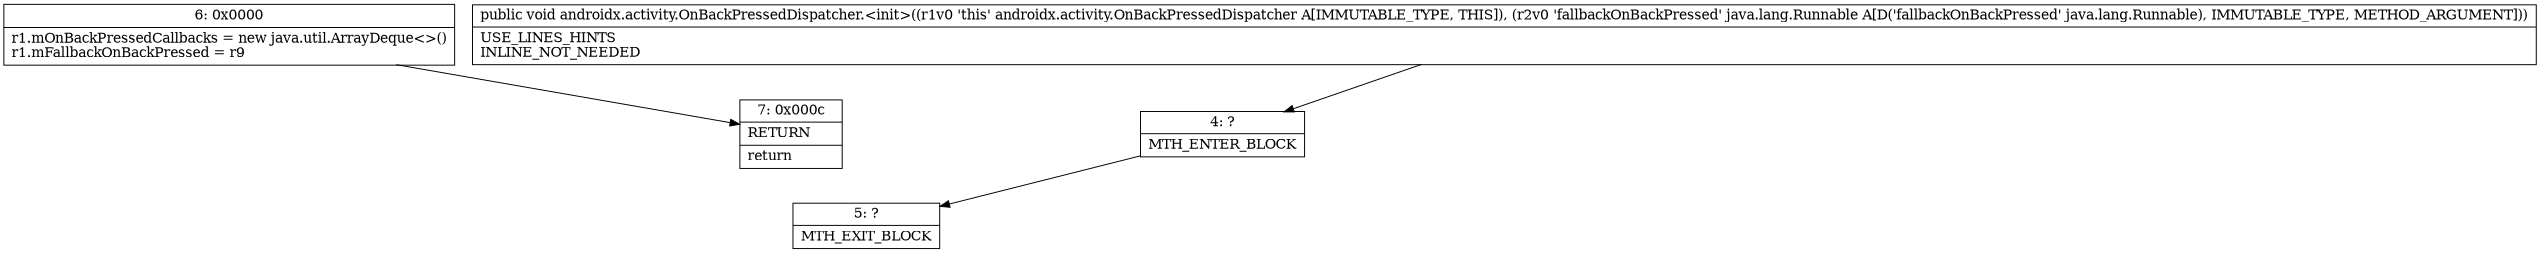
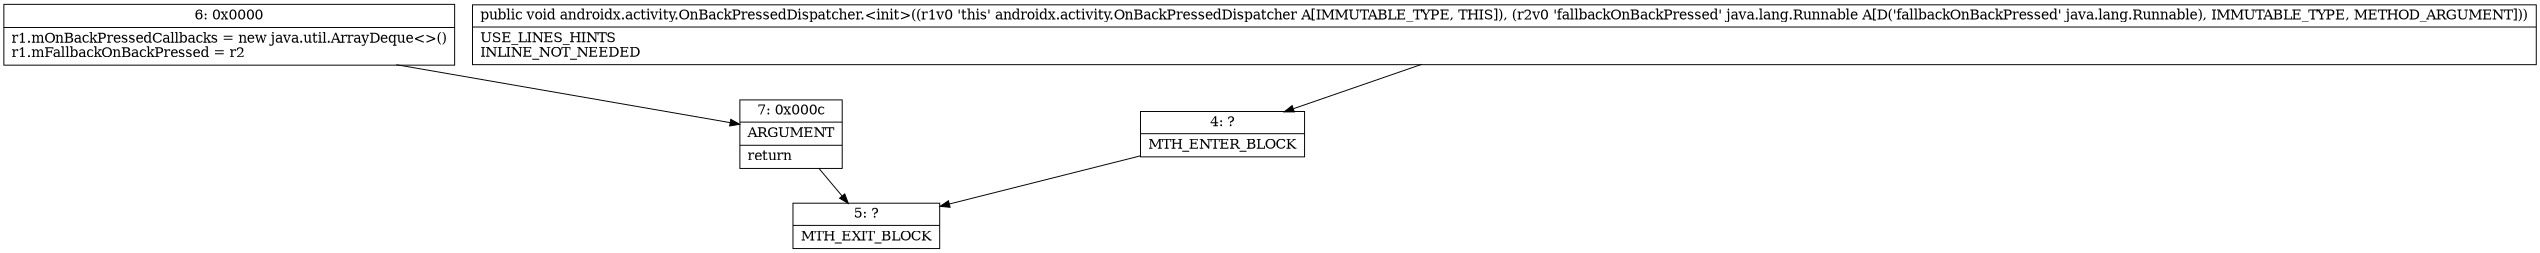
(128, 53) -> (128, 53)
(779, 133) -> (791, 133)
none -> (830, 182)
